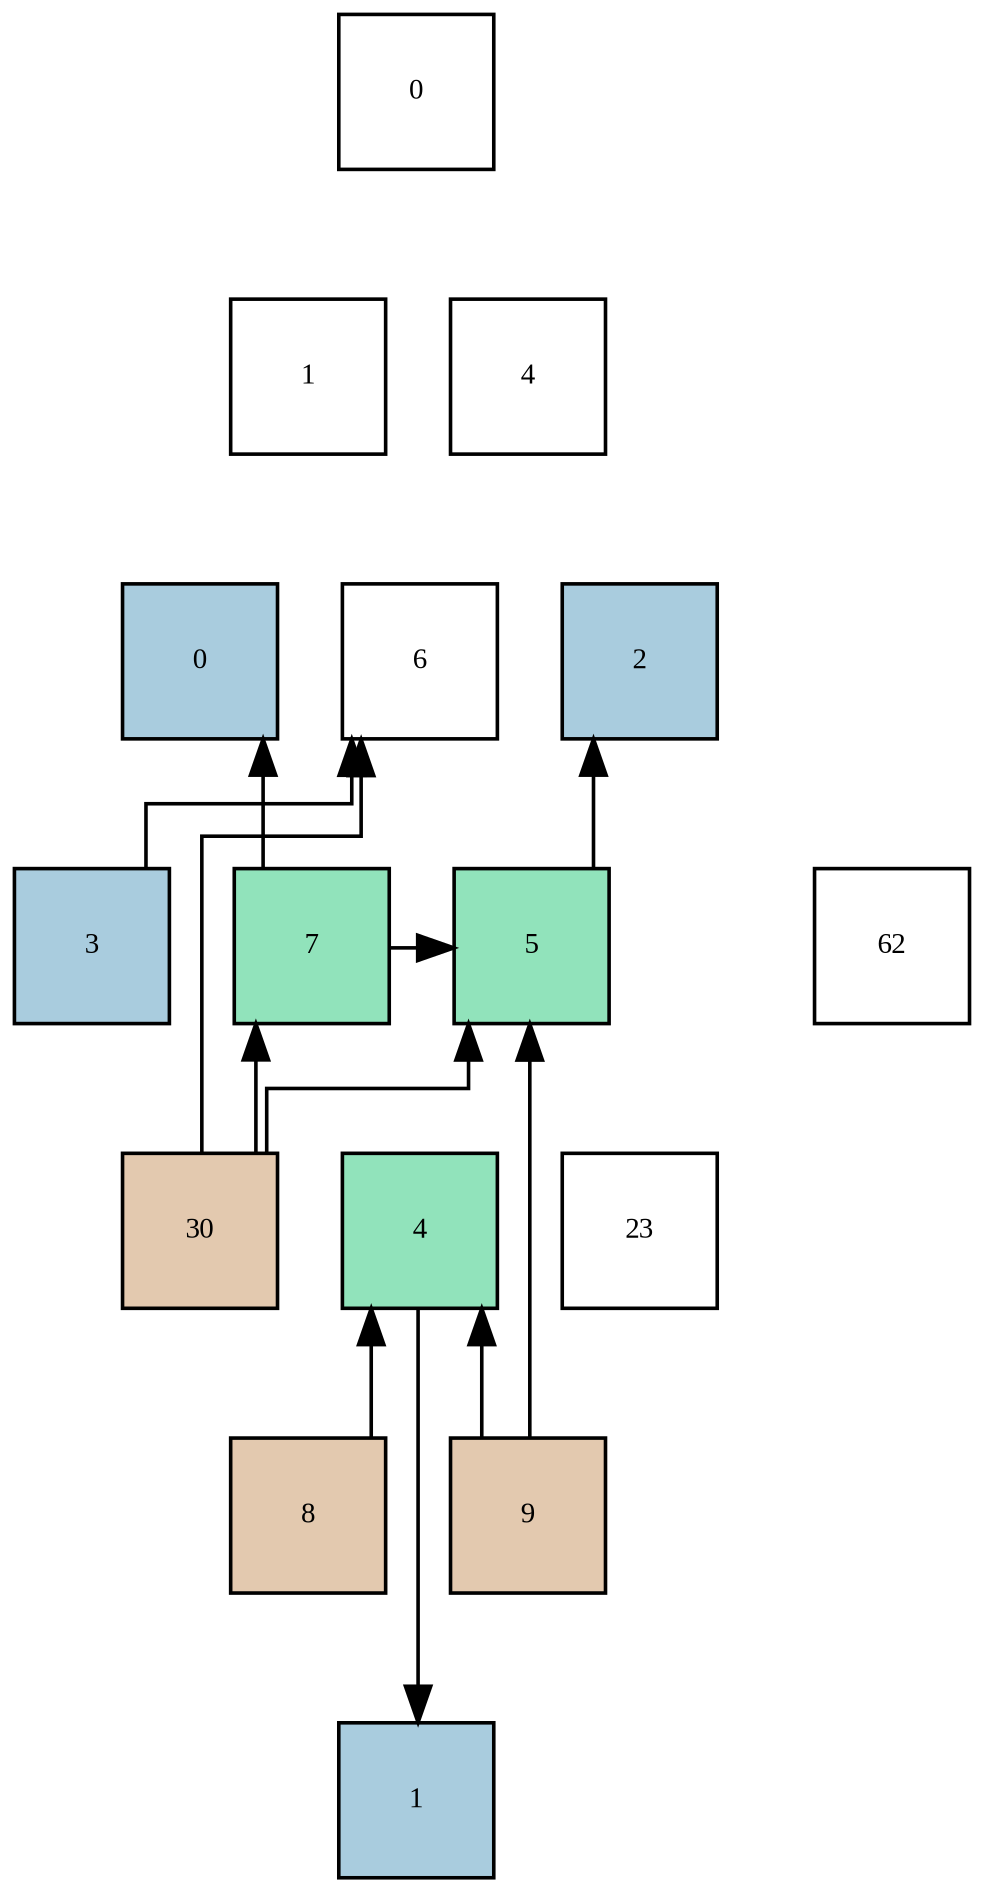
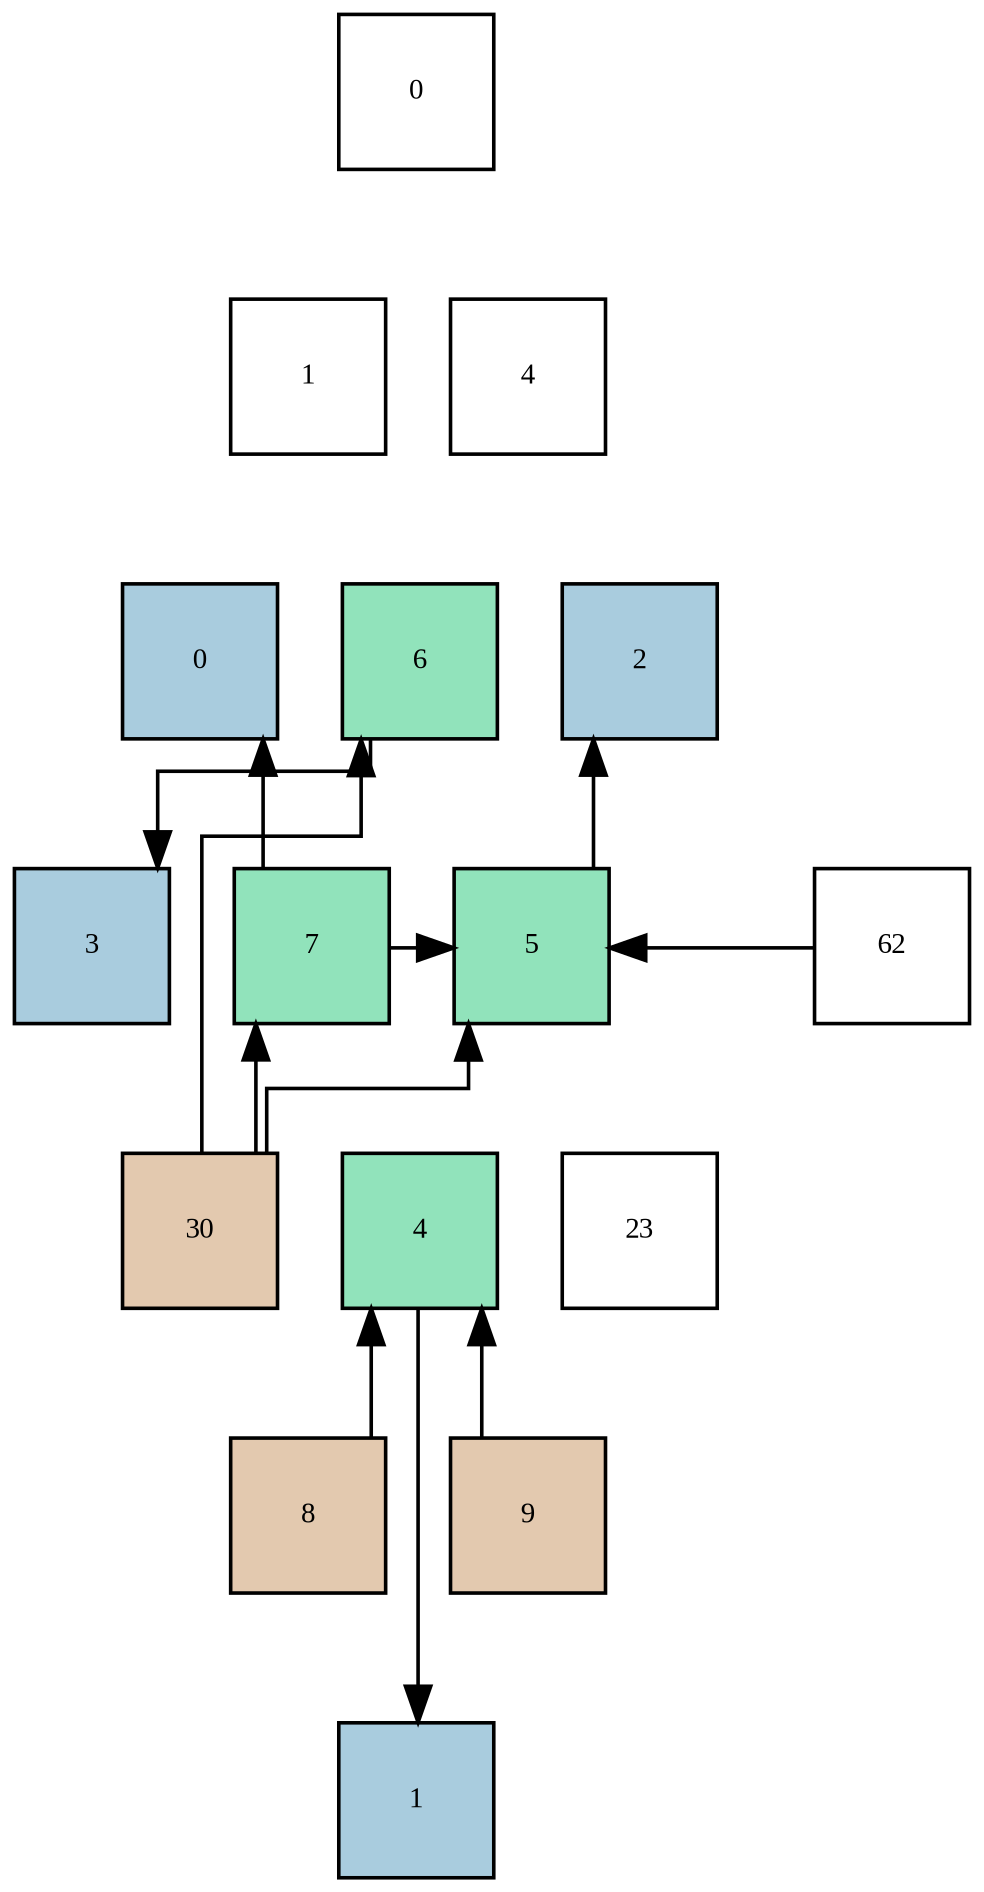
(420, 661) -> (420, 661)
(223, 804) -> (219, 771)
(530, 1249) -> (730, 948)
